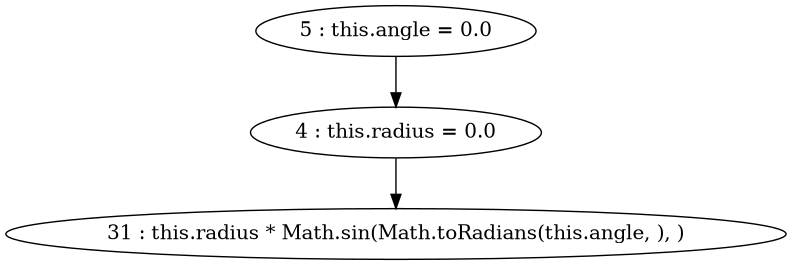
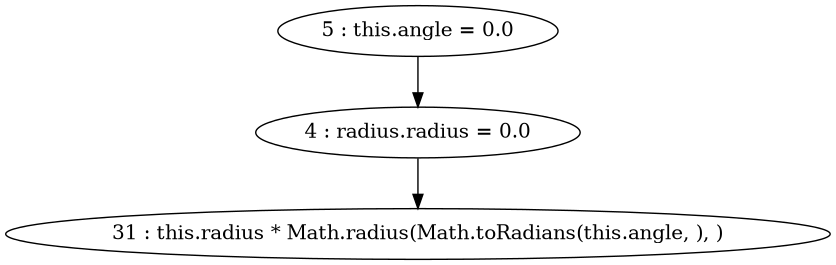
(396, 133) -> (418, 133)
(396, 234) -> (418, 234)
